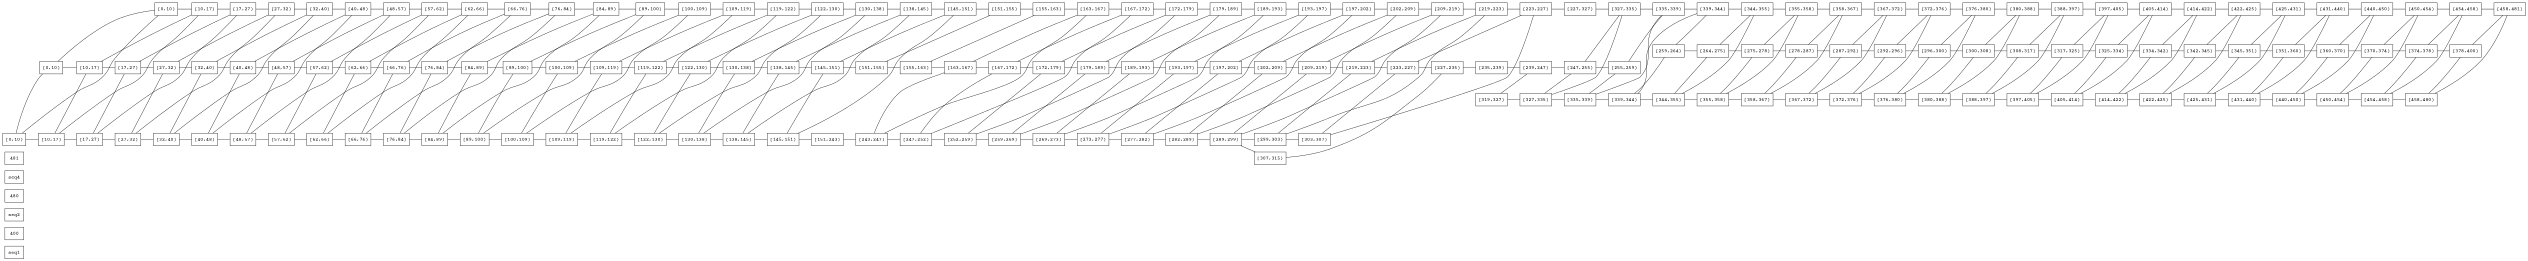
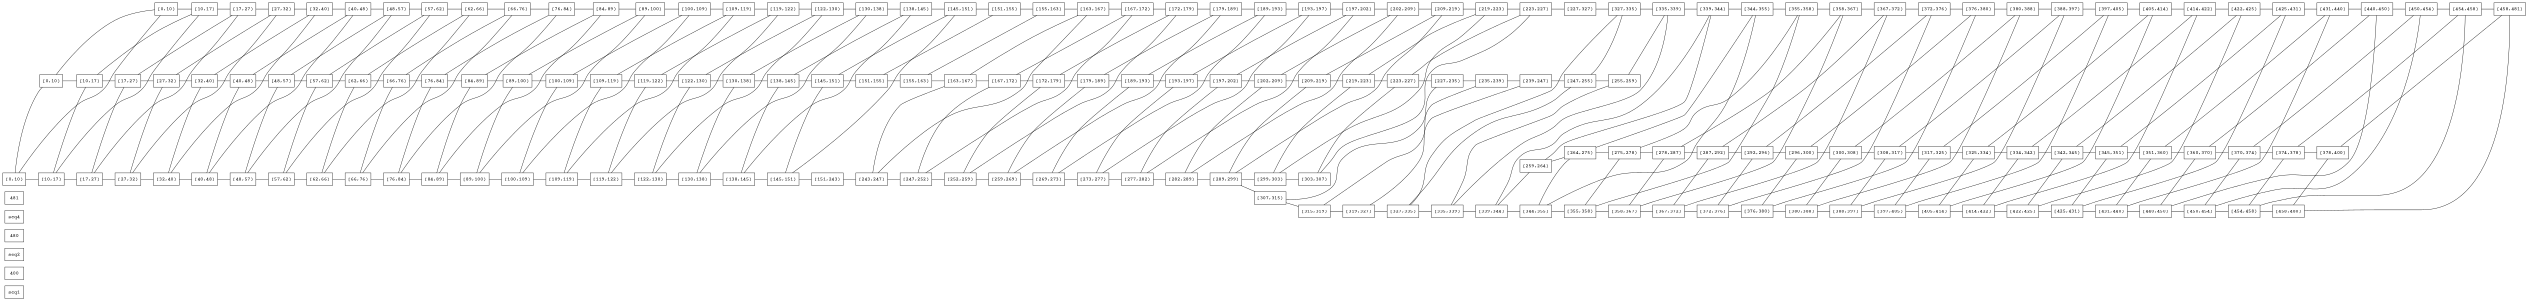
none -> (1314, 211)
